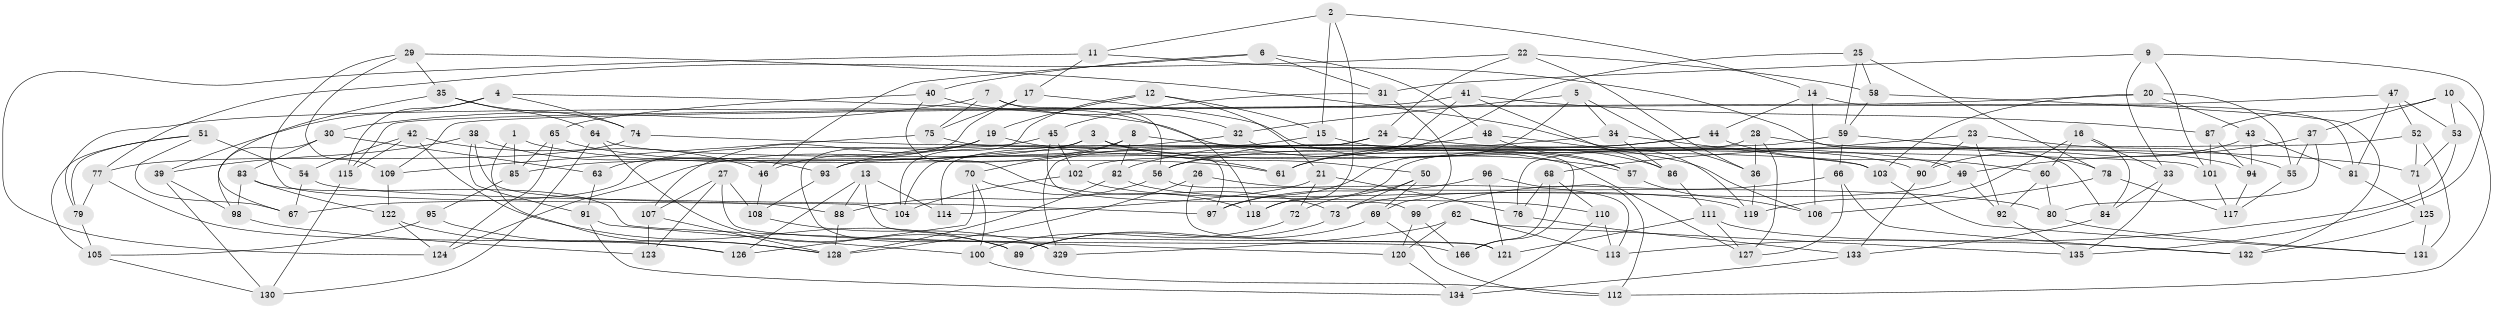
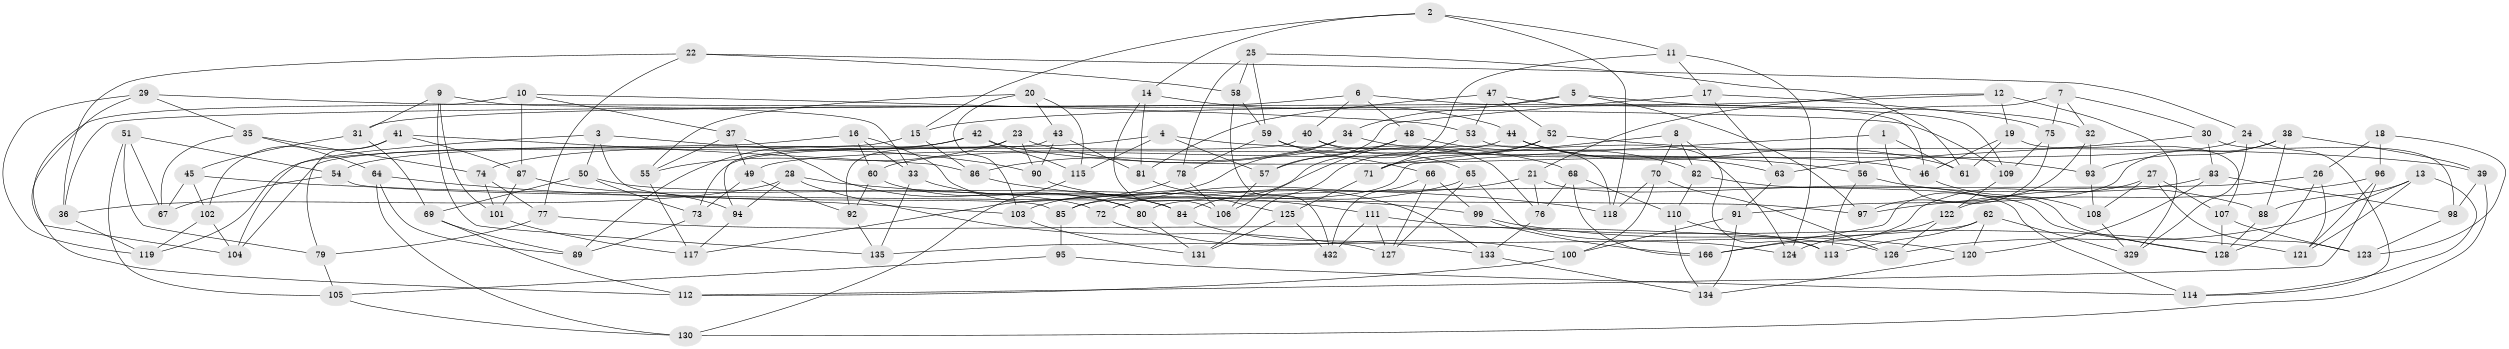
none -> (2380, 134)
(1434, 148) -> (1644, 158)
(631, 241) -> (1570, 280)
(2246, 255) -> (1330, 255)
